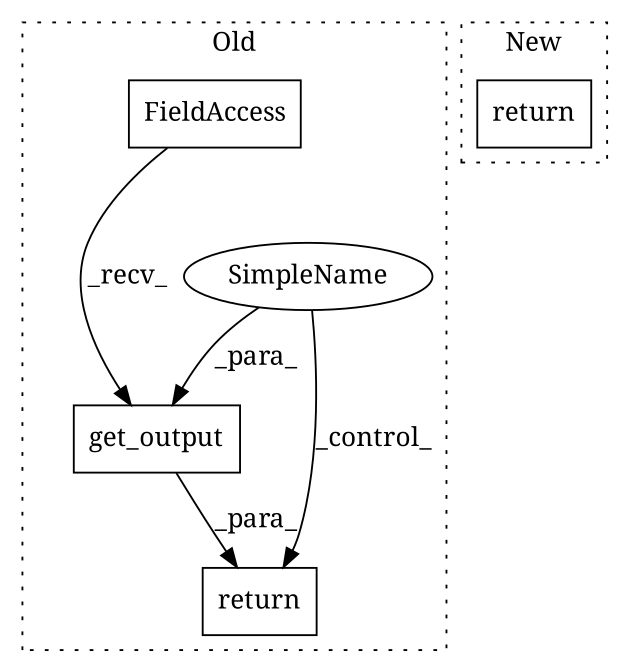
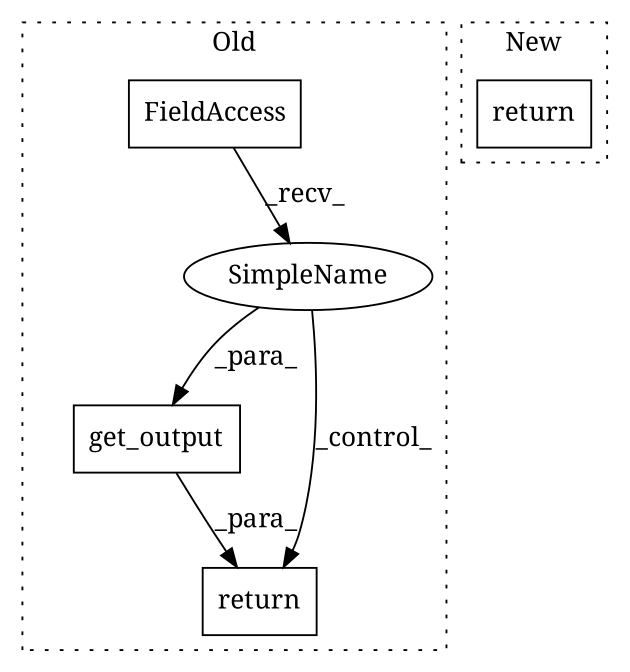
(83, 258) -> (257, 187)
